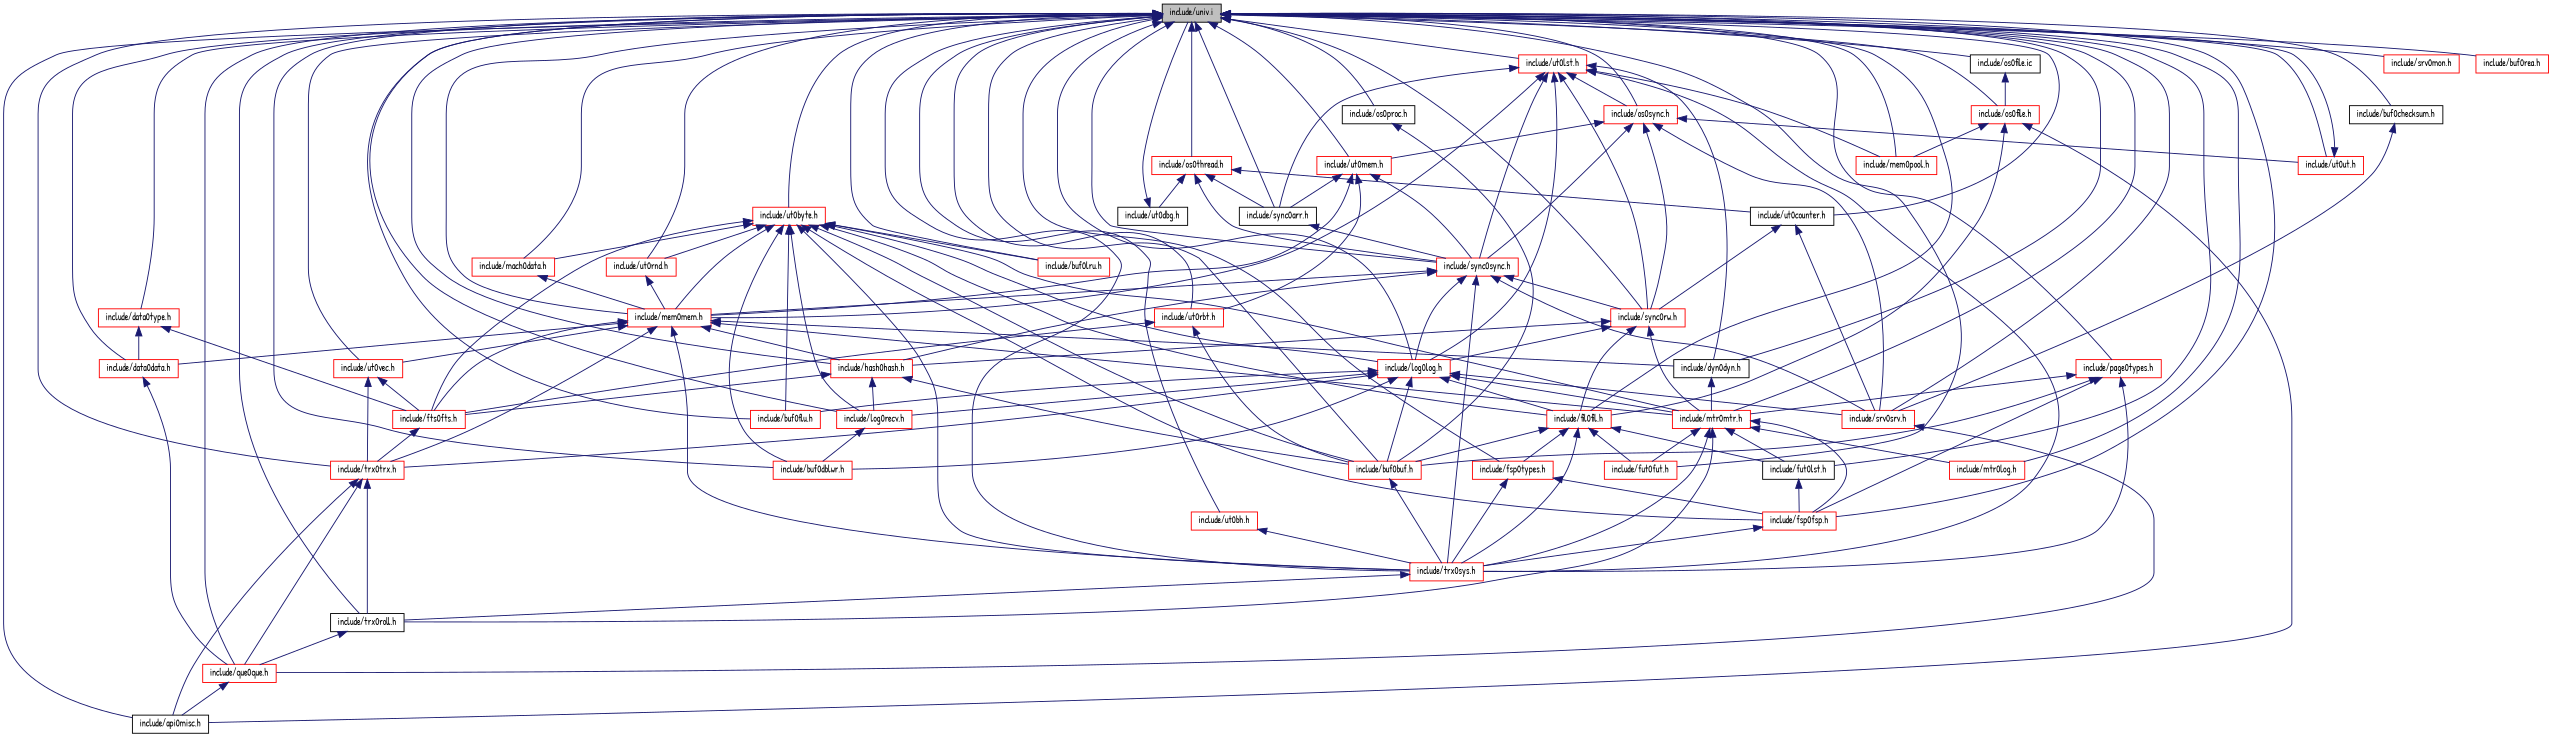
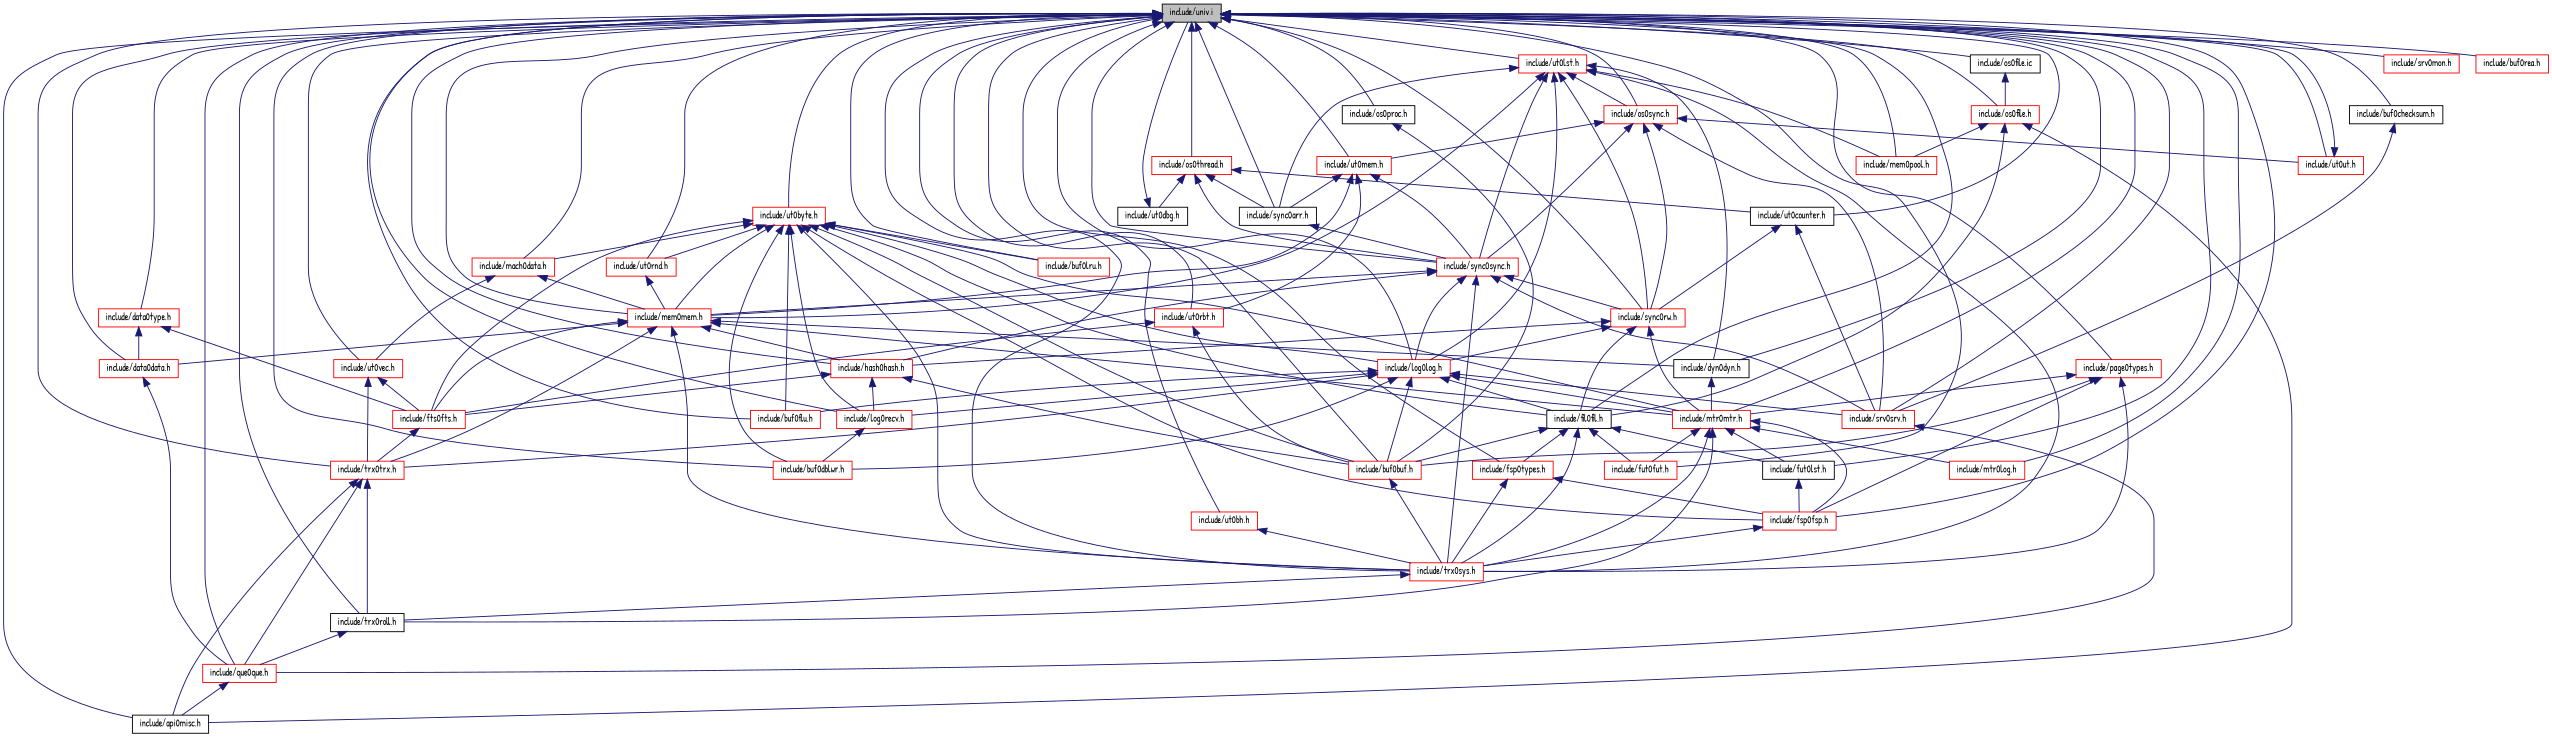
(494, 347) -> (424, 316)
(1579, 419) -> (1579, 419)
